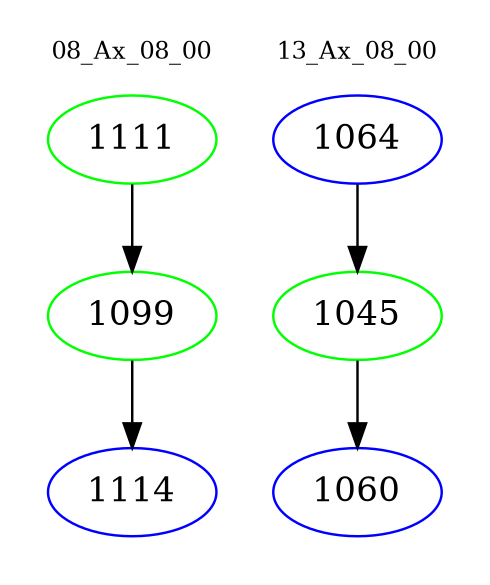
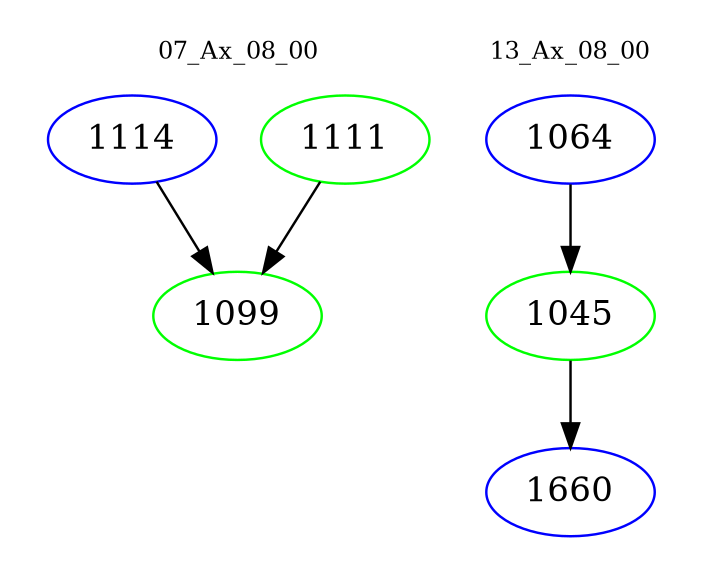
(132, 53) -> (239, 53)
(132, 392) -> (178, 217)
(357, 492) -> (571, 492)
